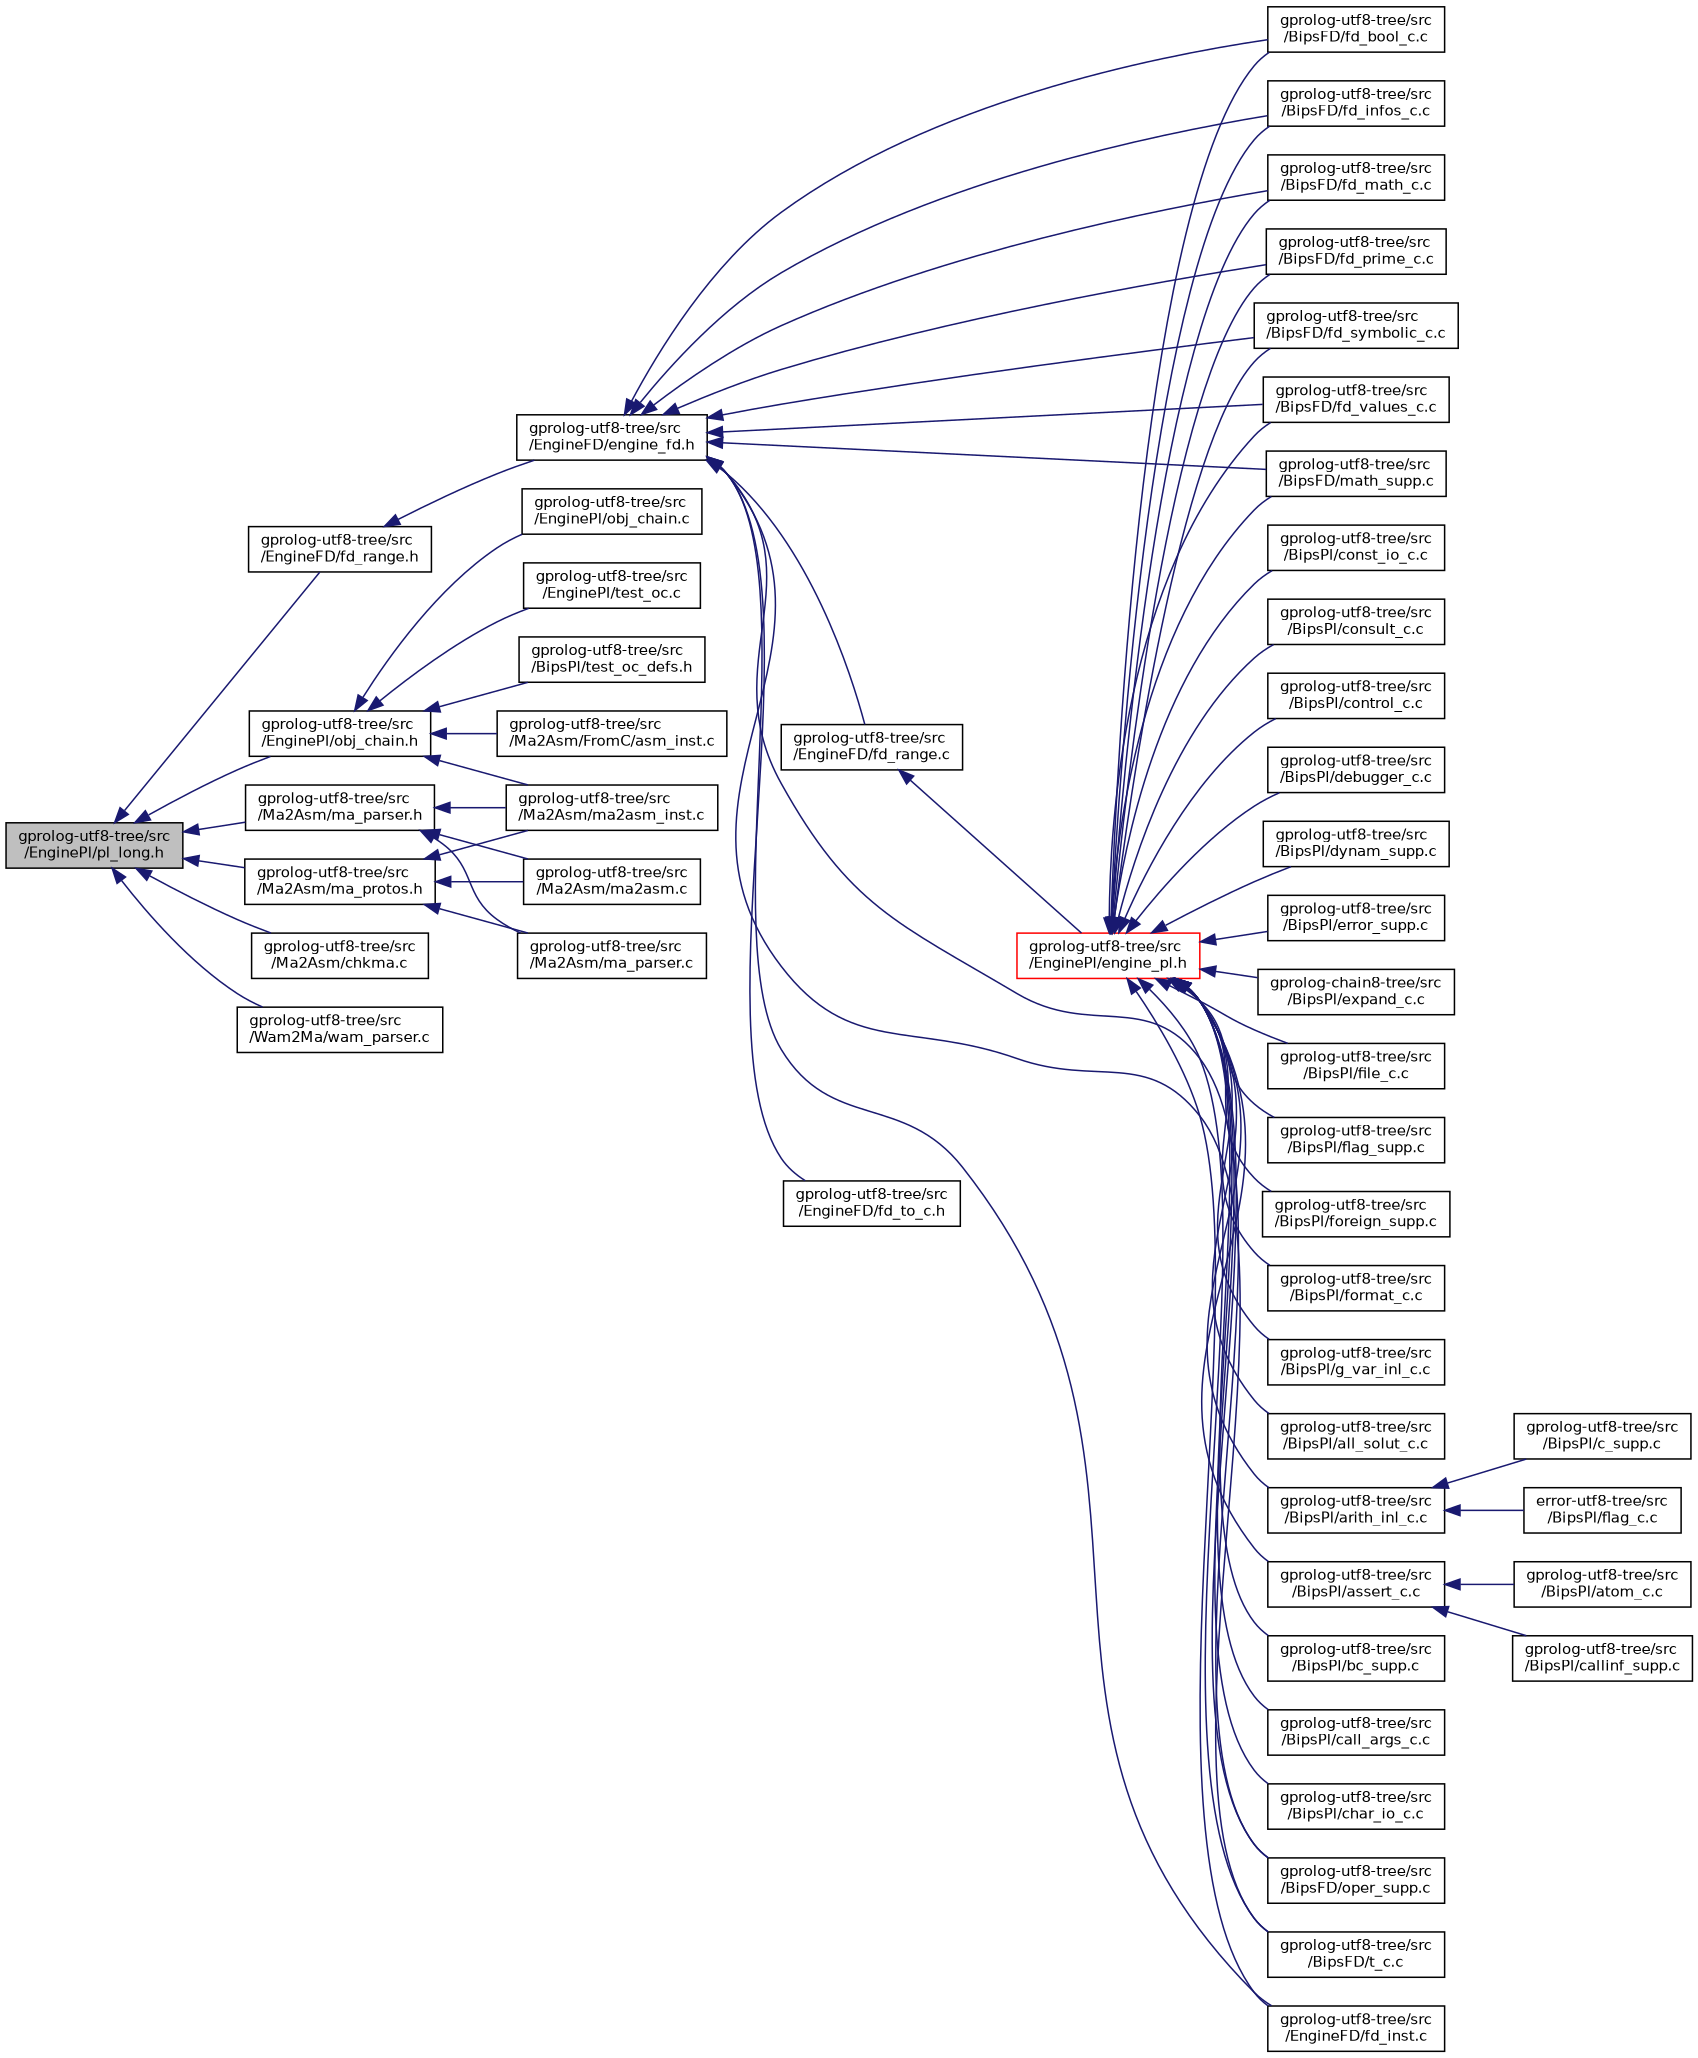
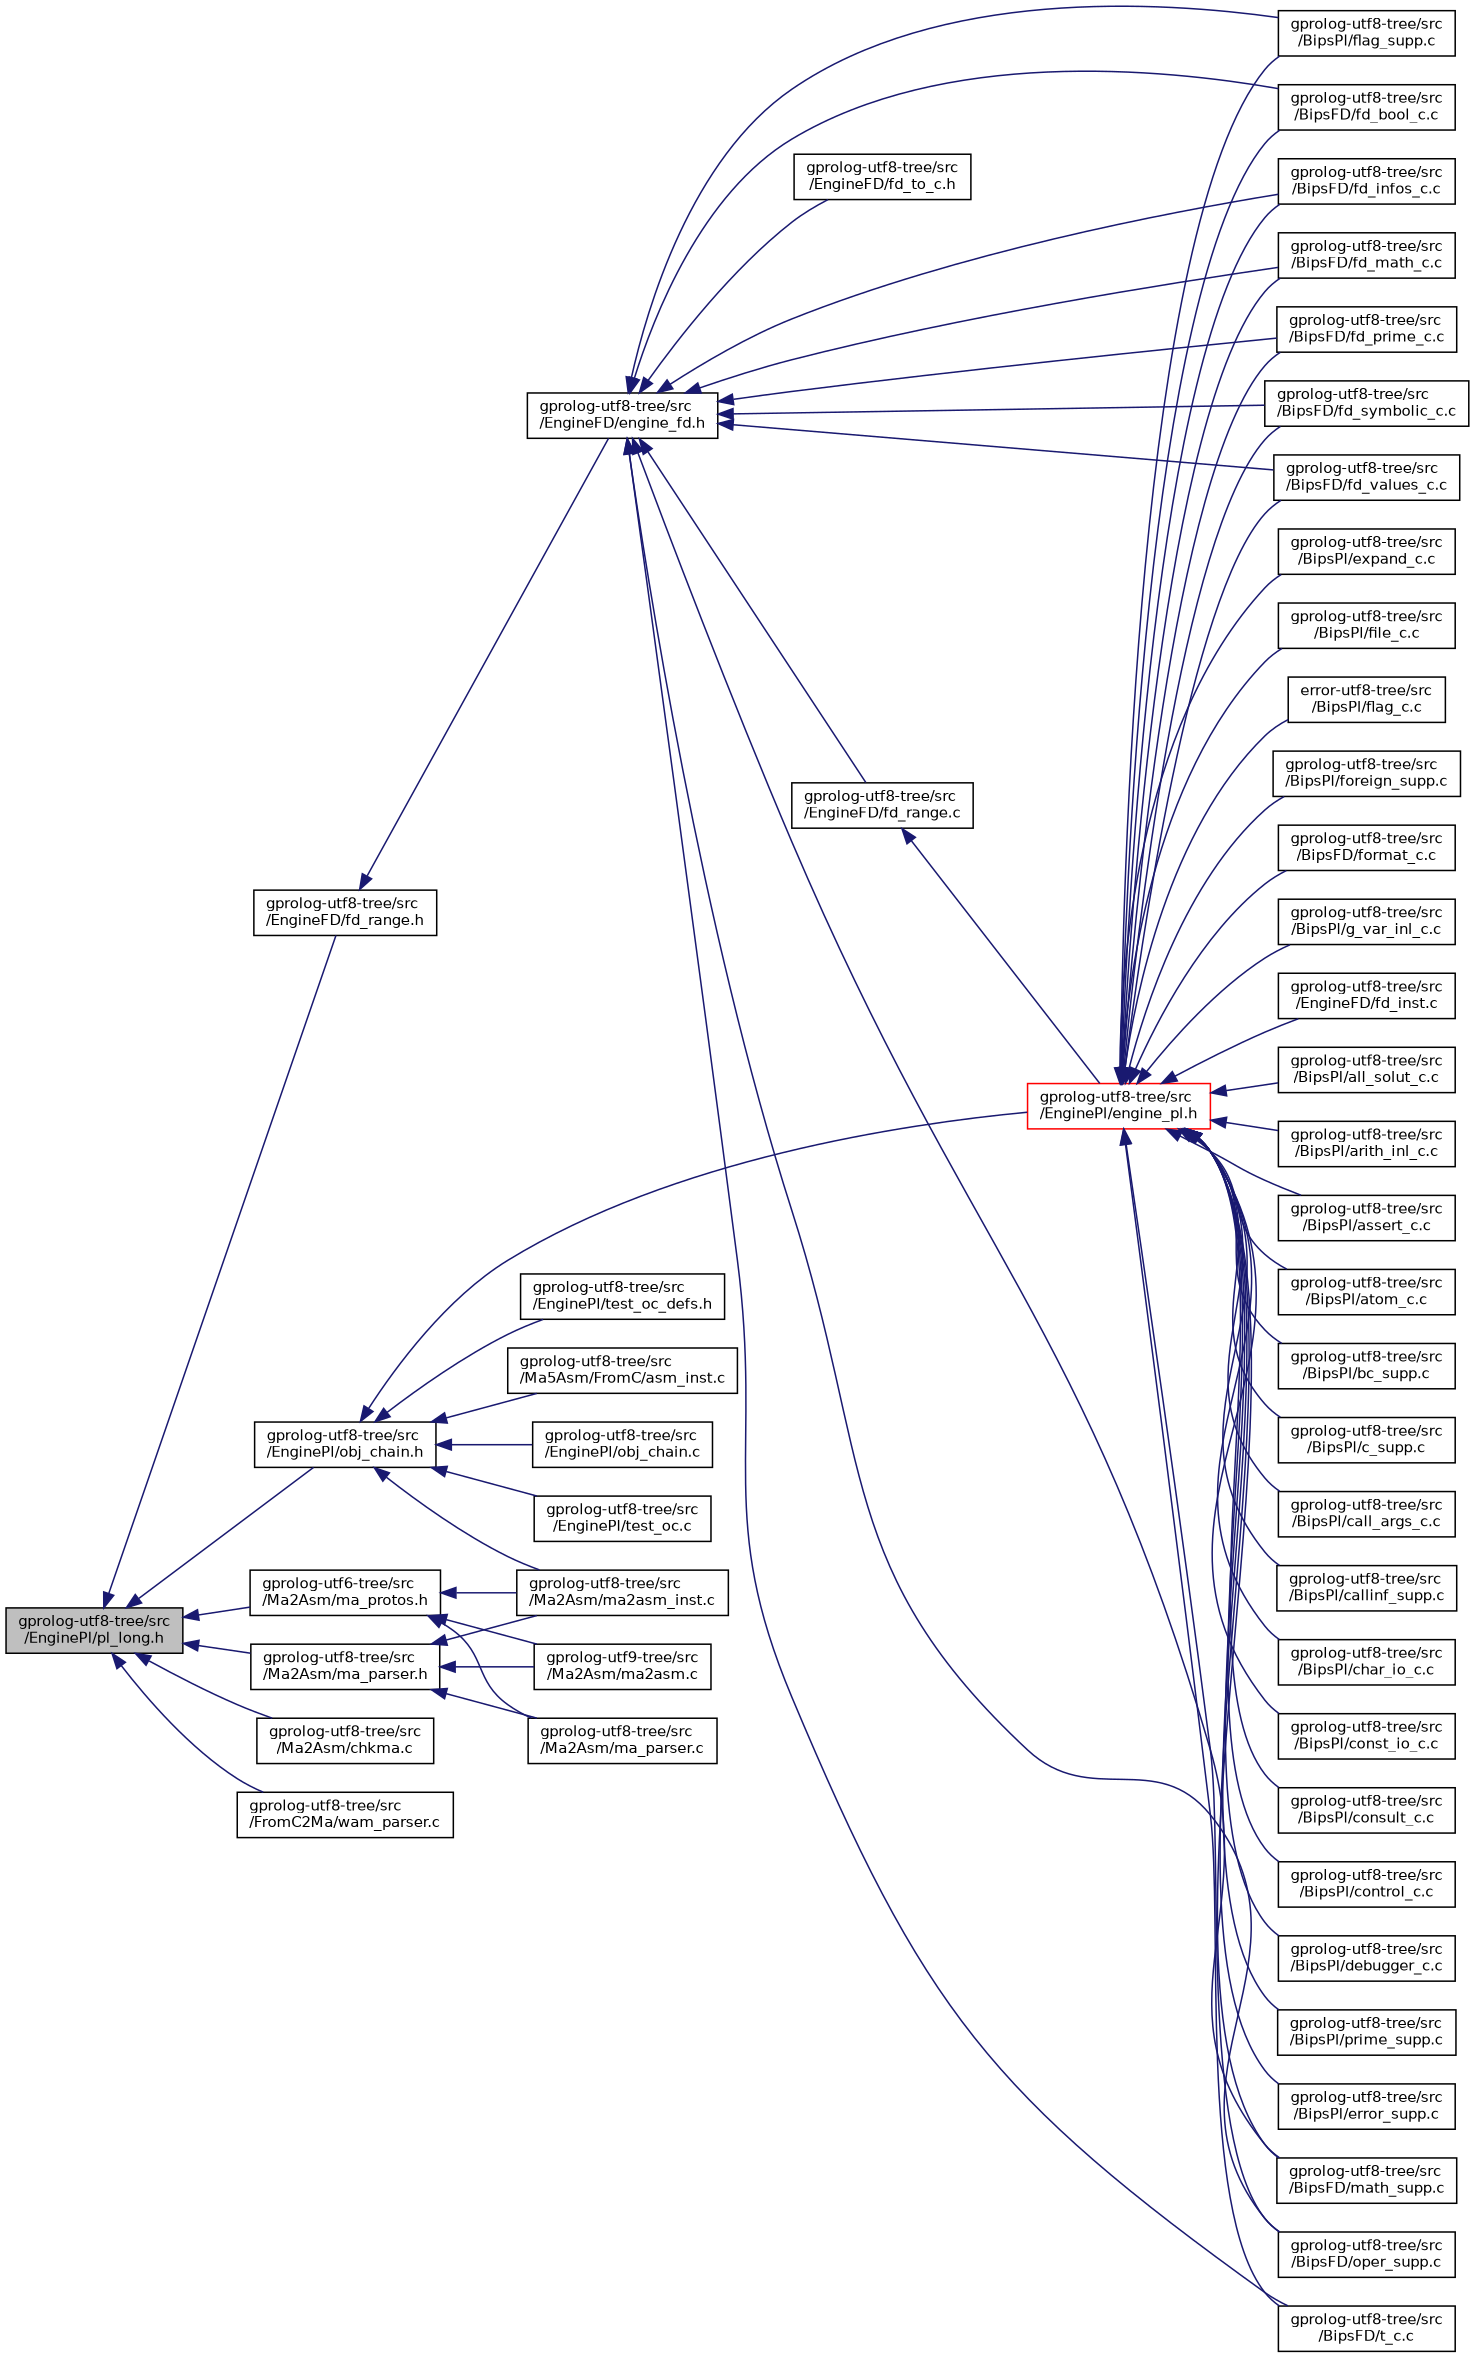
(612, 660) -> (623, 1297)
(612, 734) -> (623, 1371)
(1356, 844) -> (1367, 2033)
(340, 882) -> (345, 1593)
(612, 882) -> (623, 1667)
(1356, 992) -> (1367, 552)
(340, 1030) -> (345, 1815)
none -> (662, 1189)
(989, 1210) -> (865, 51)
(1356, 1288) -> (1367, 848)
(1487, 1471) -> (1236, 1279)
(1492, 1510) -> (1175, 878)
(1487, 1584) -> (1237, 1205)
(1487, 1624) -> (1234, 1354)
